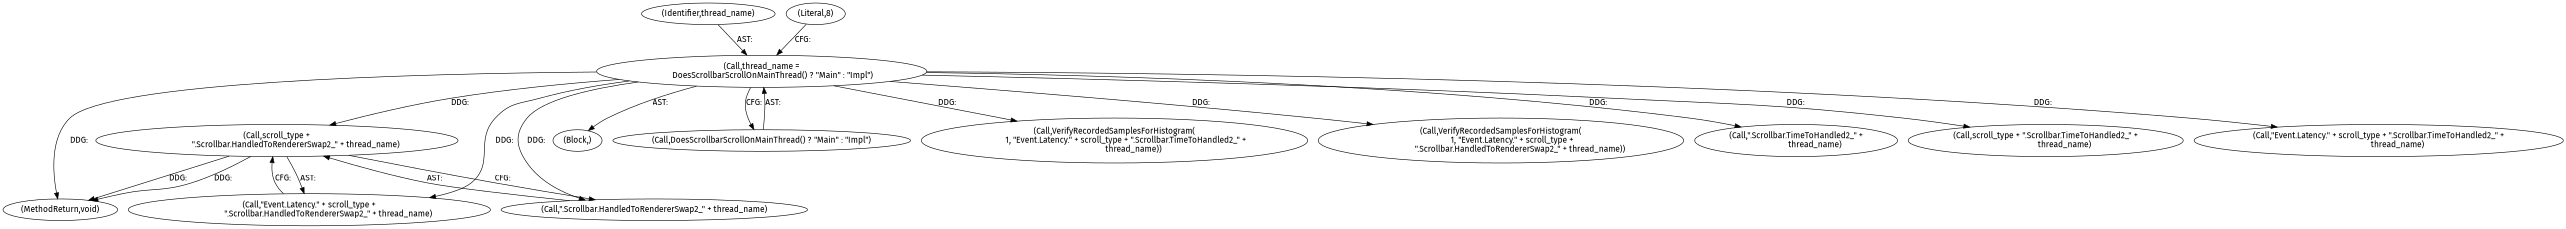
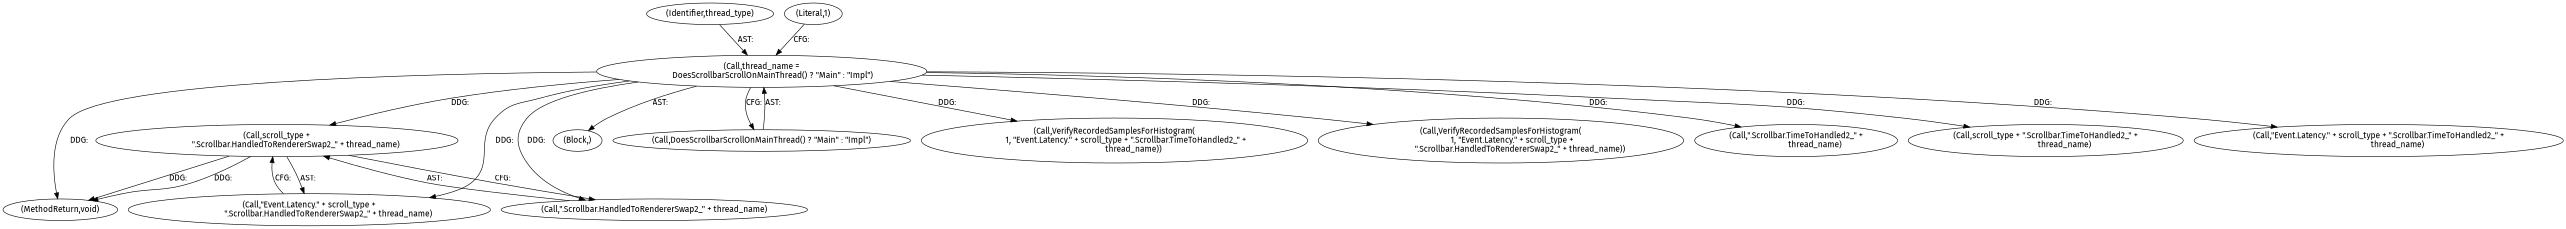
(708, 14) -> (710, 14)
(816, 14) -> (813, 14)
